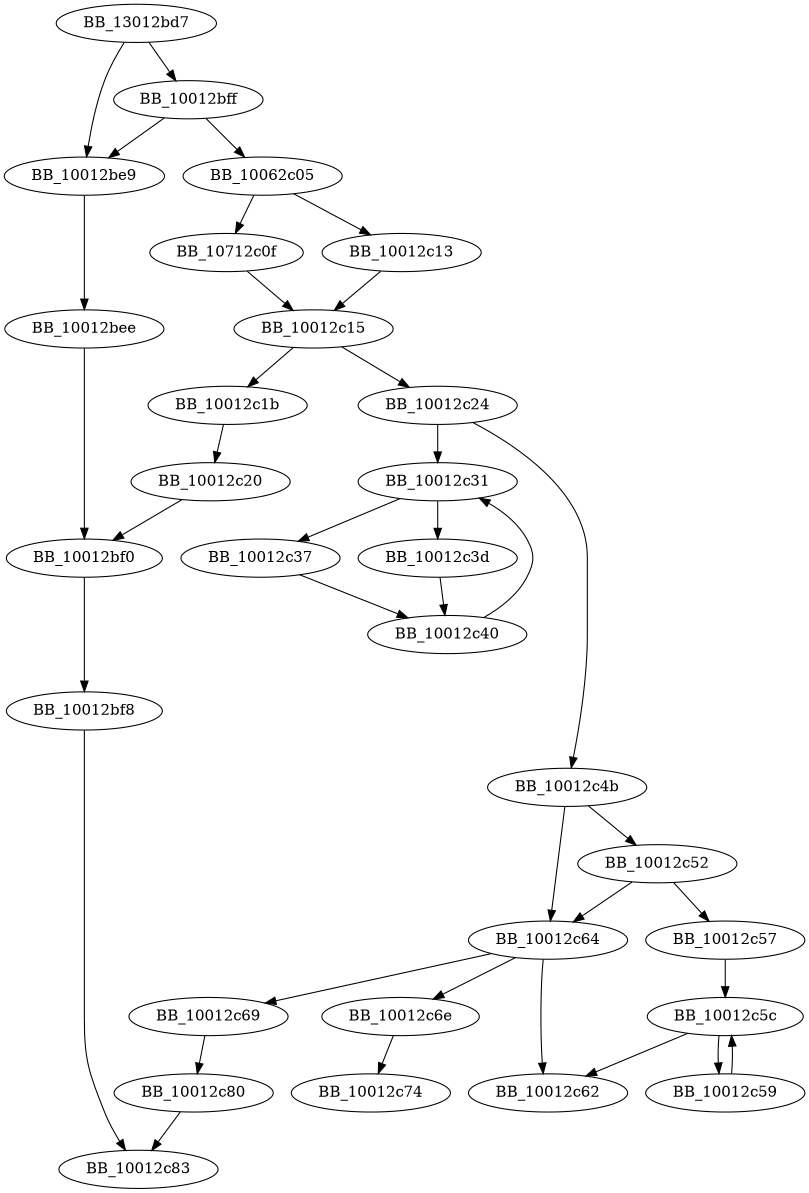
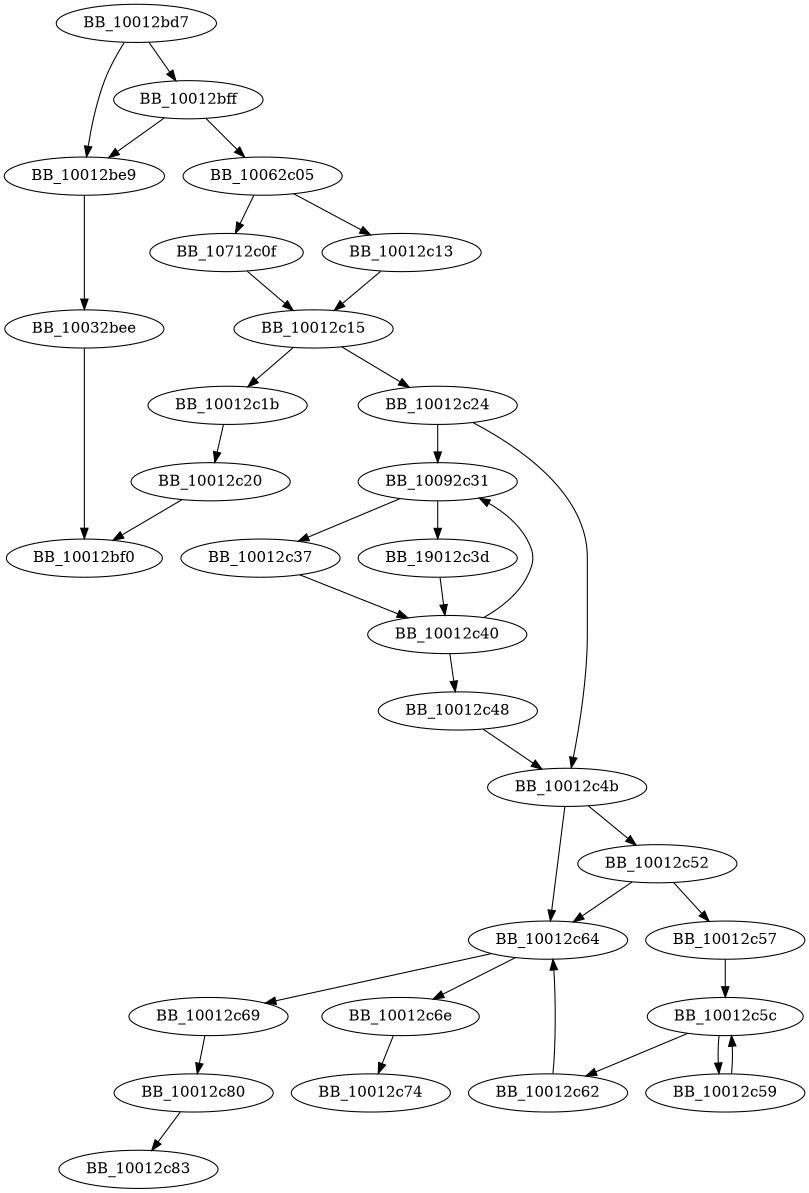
(136, 23) -> (136, 23)
(84, 329) -> (84, 329)
(438, 482) -> (438, 482)
(438, 558) -> (438, 558)
(84, 711) -> none
none -> (458, 711)
(541, 1011) -> (555, 1022)
